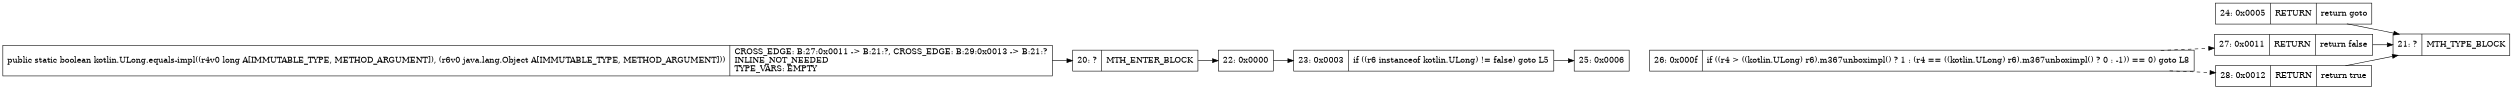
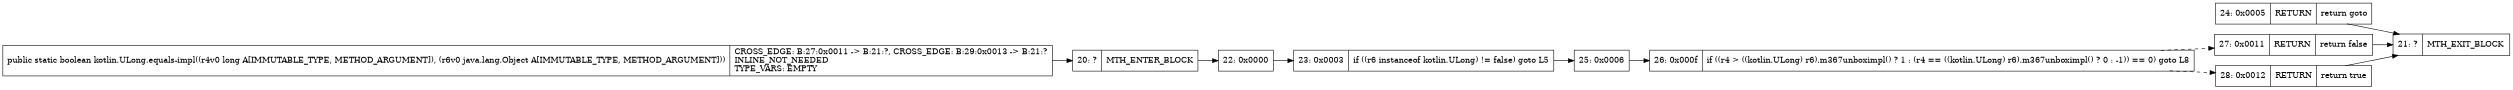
(2466, 44) -> (2466, 44)
none -> (1637, 61)
